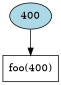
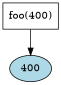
(31, 39) -> (31, 39)
